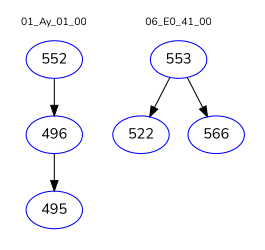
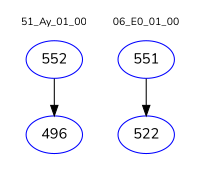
(54, 22) -> (54, 22)
(179, 22) -> (146, 22)
(179, 60) -> (146, 60)
(216, 135) -> none
(54, 210) -> none
